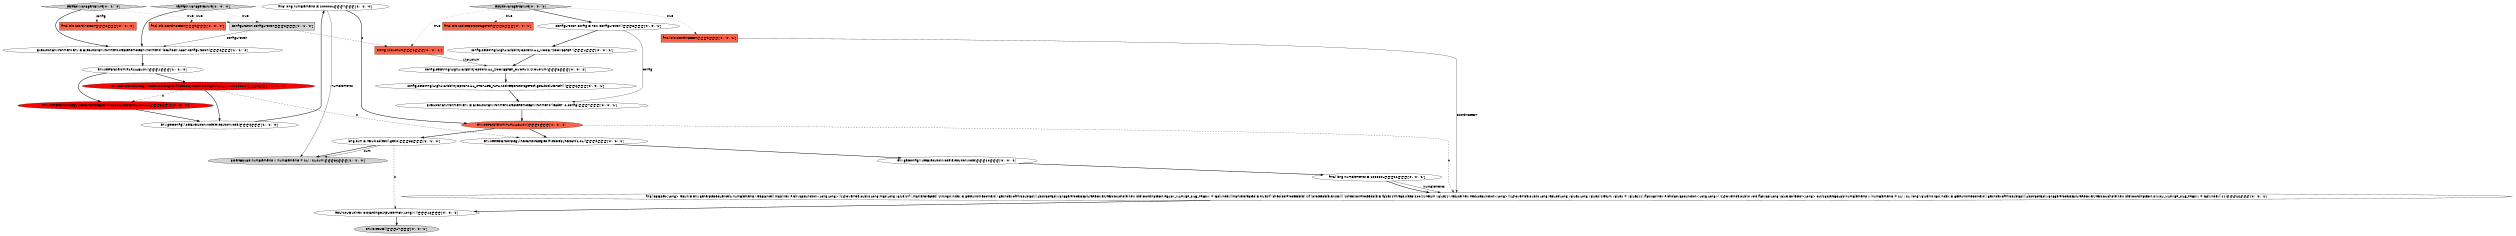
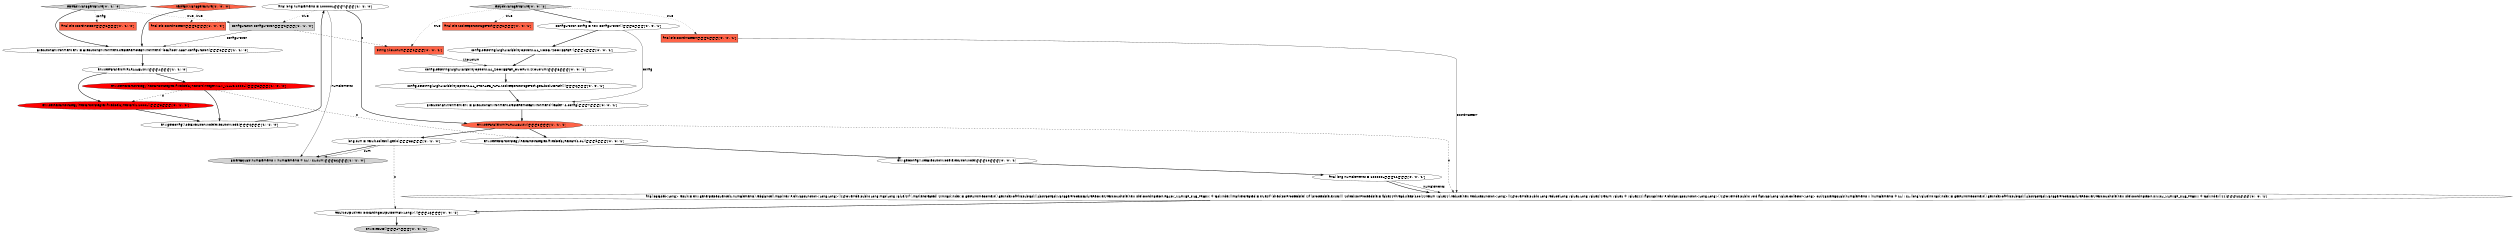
(203, 7) -> (203, 7)
(235, 16) -> (300, 16)
